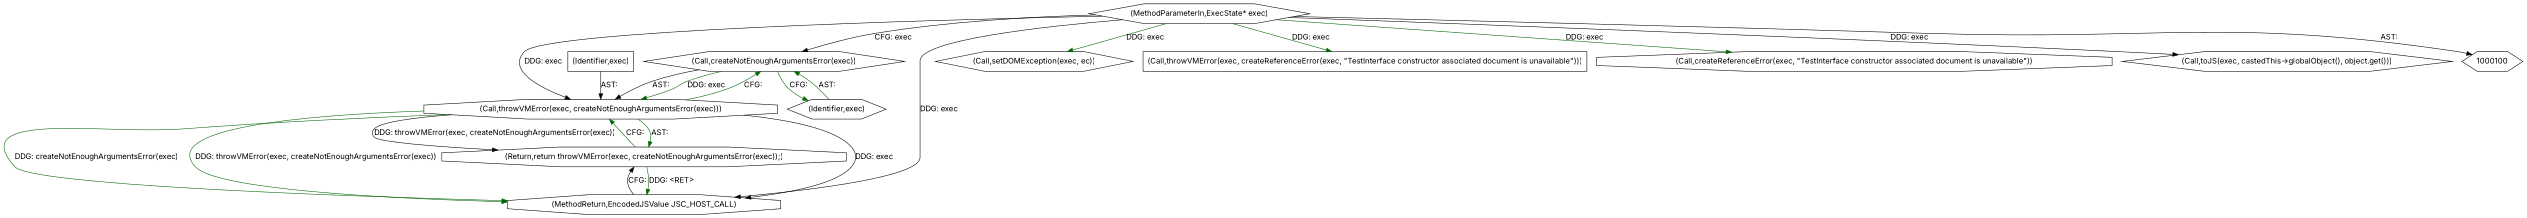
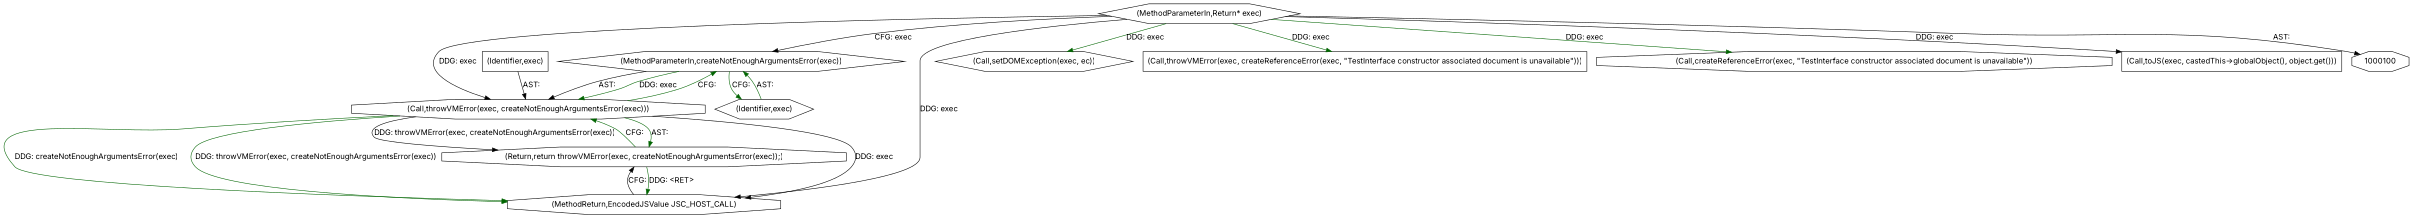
(1199, 14) -> (1199, 14)
(774, 61) -> (731, 61)
(2287, 61) -> (2232, 61)
(2492, 61) -> (2380, 61)
